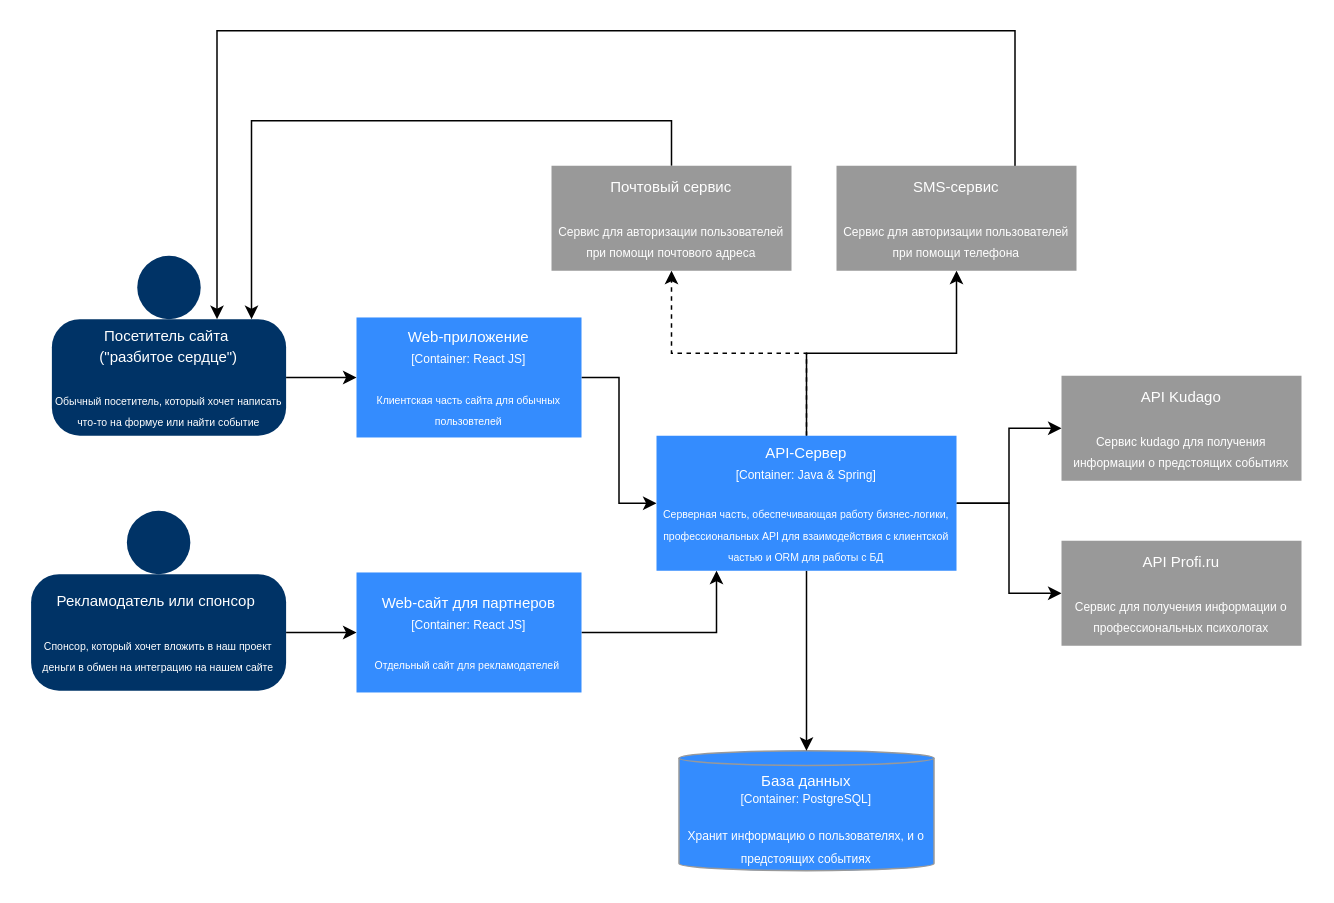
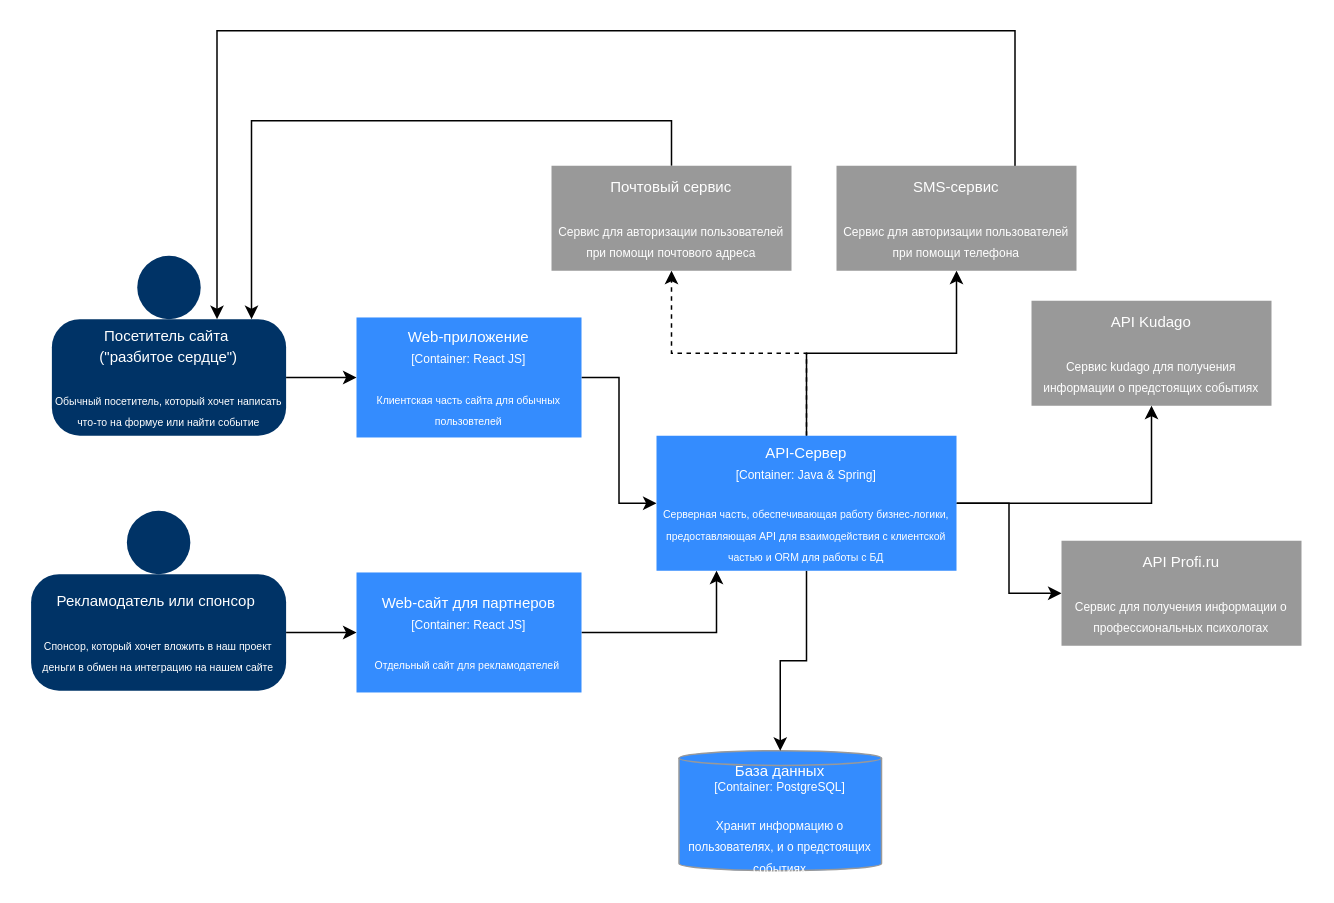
(1181, 428) -> (1151, 353)
(806, 503) -> (806, 503)
(806, 811) -> (780, 811)
